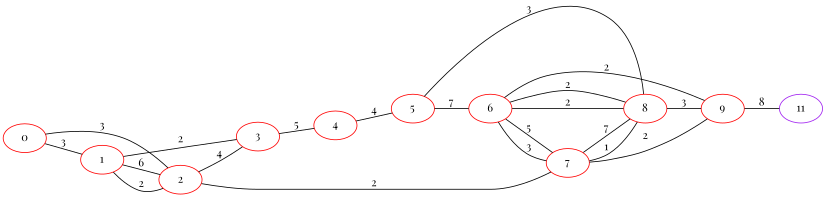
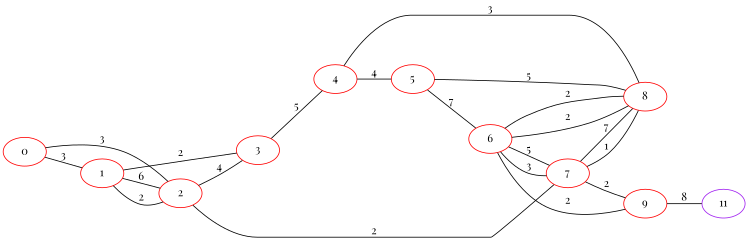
(529, 9) -> (529, 76)
(684, 109) -> (498, 15)
